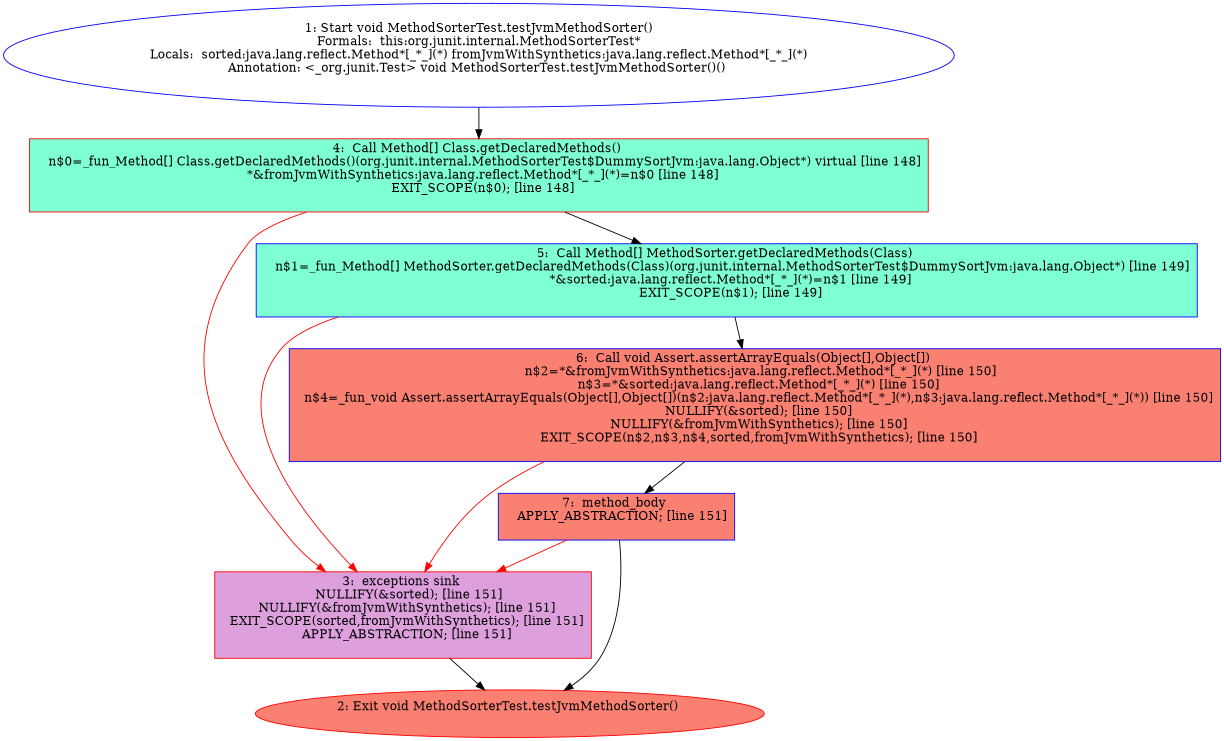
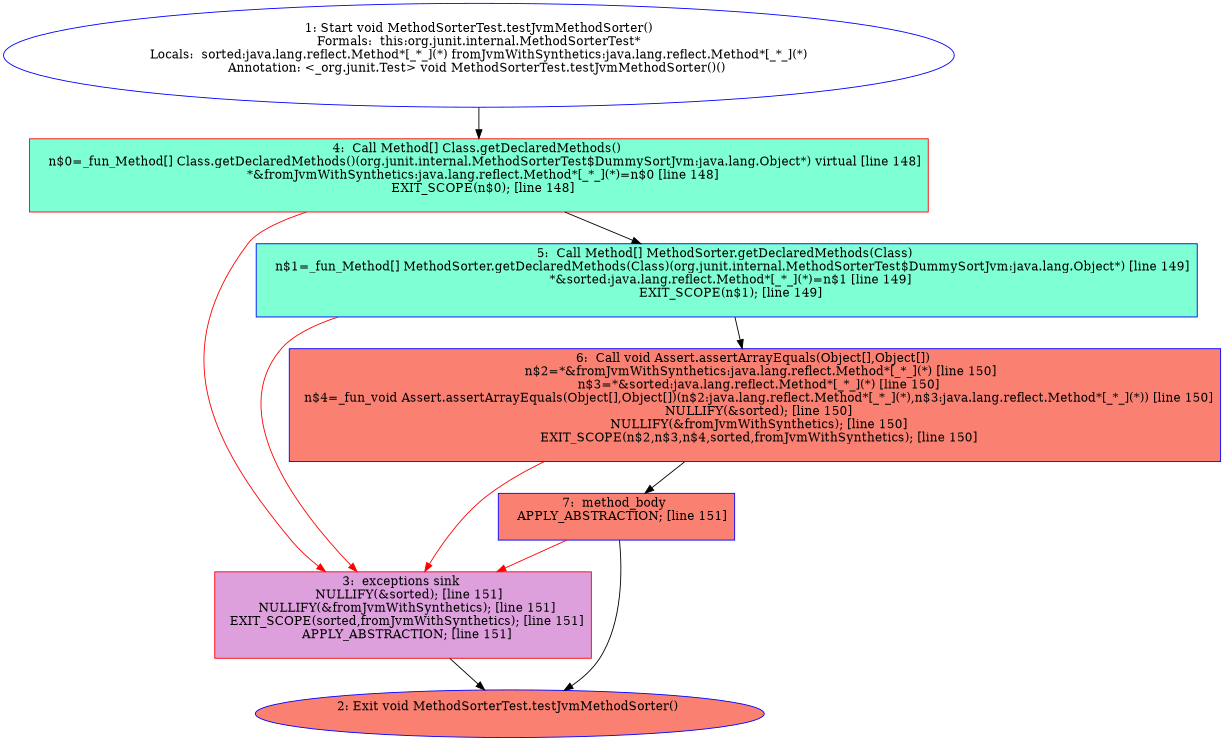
(510, 714) -> (510, 714)
